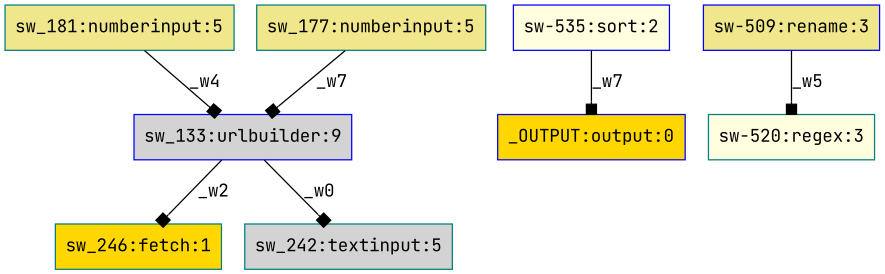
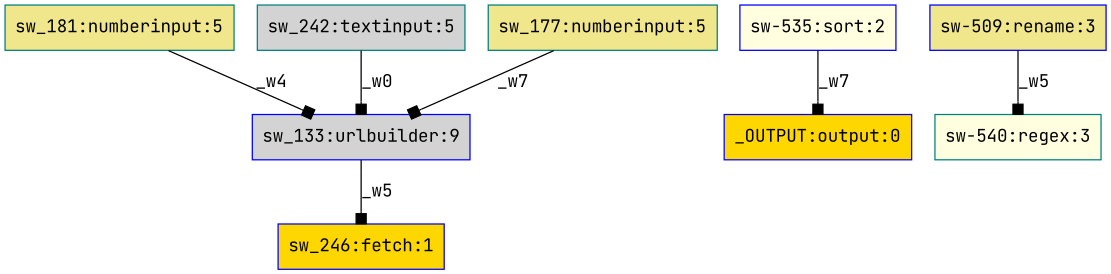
(791, 137) -> (1018, 137)
(291, 187) -> (361, 76)
(213, 192) -> (377, 192)
(138, 247) -> (361, 247)
